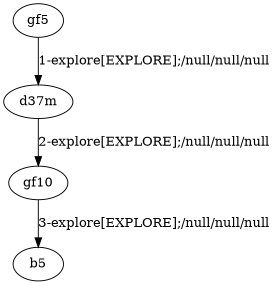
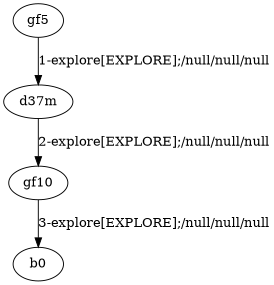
(38, 264) -> (38, 264)
